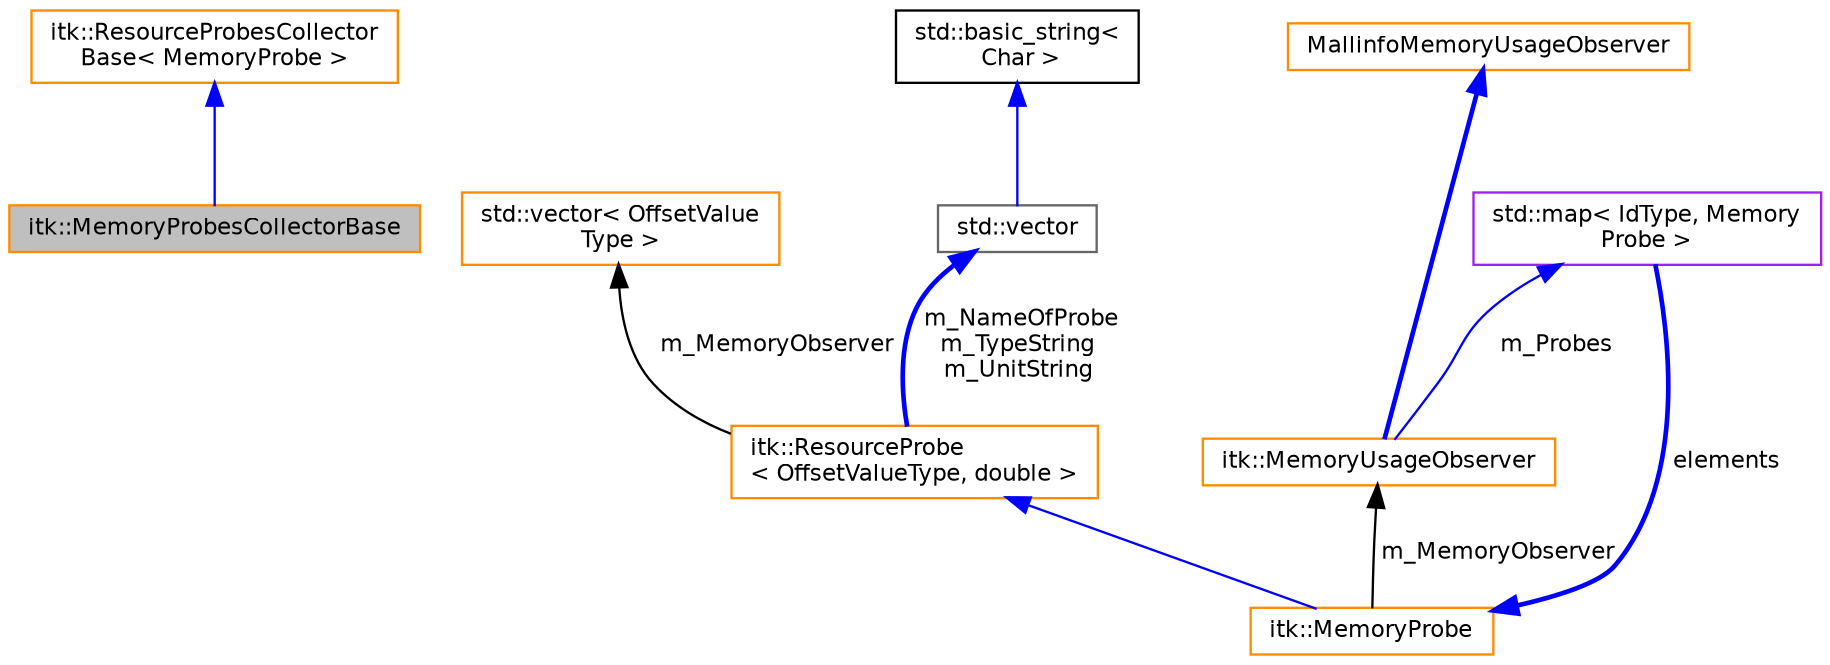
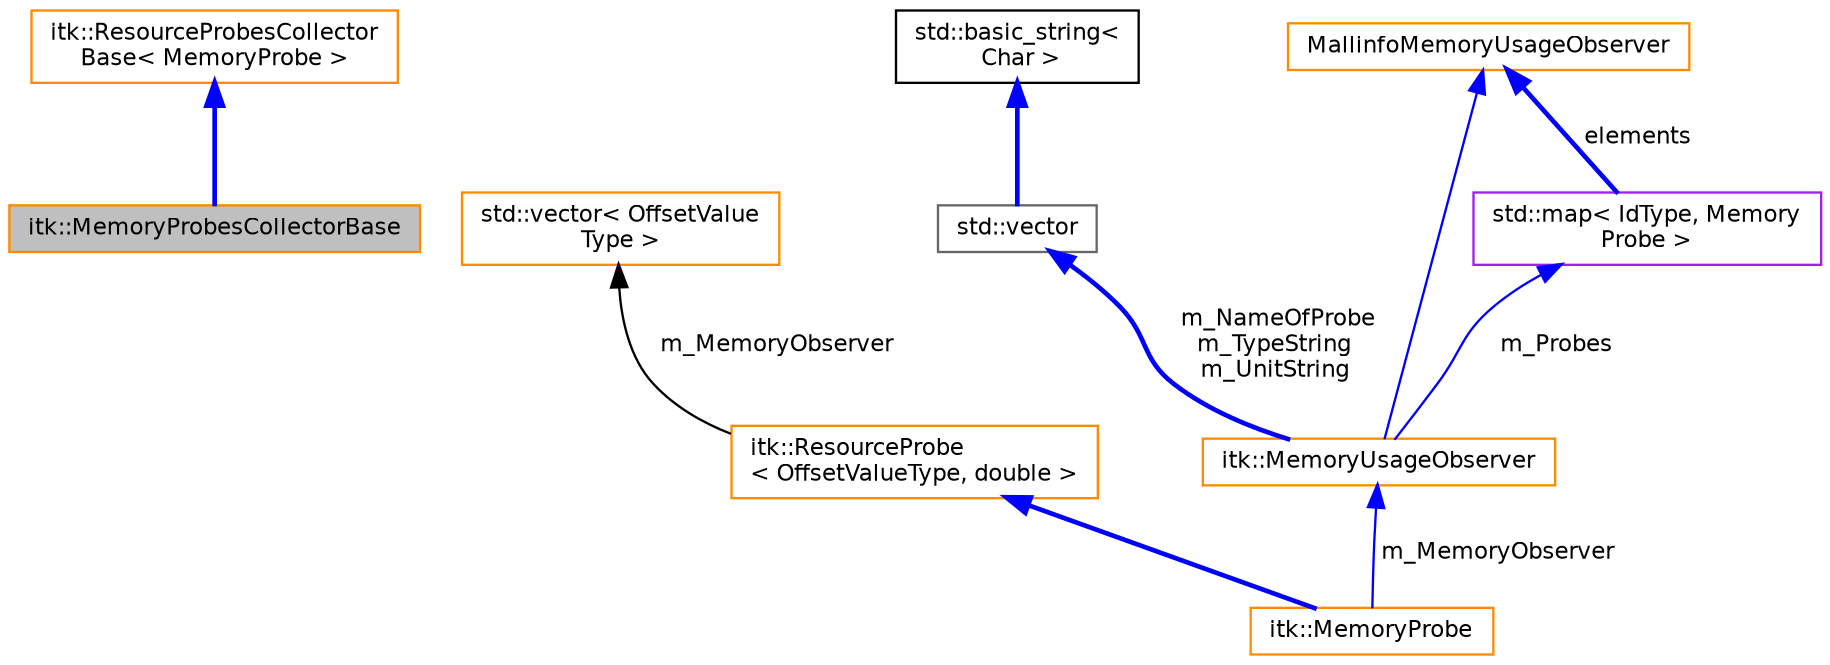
(215, 156) -> (215, 156)
(1017, 156) -> (1017, 156)
(1431, 266) -> (1431, 266)
(906, 338) -> (1163, 374)
(1658, 473) -> (1570, 140)
(1173, 557) -> (1173, 557)
(1374, 558) -> (1374, 558)
